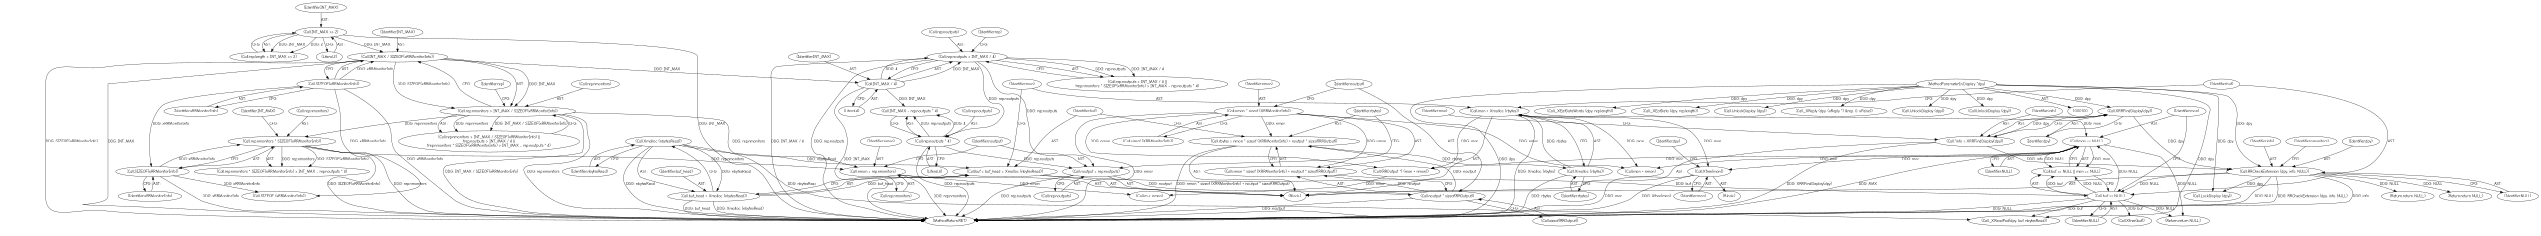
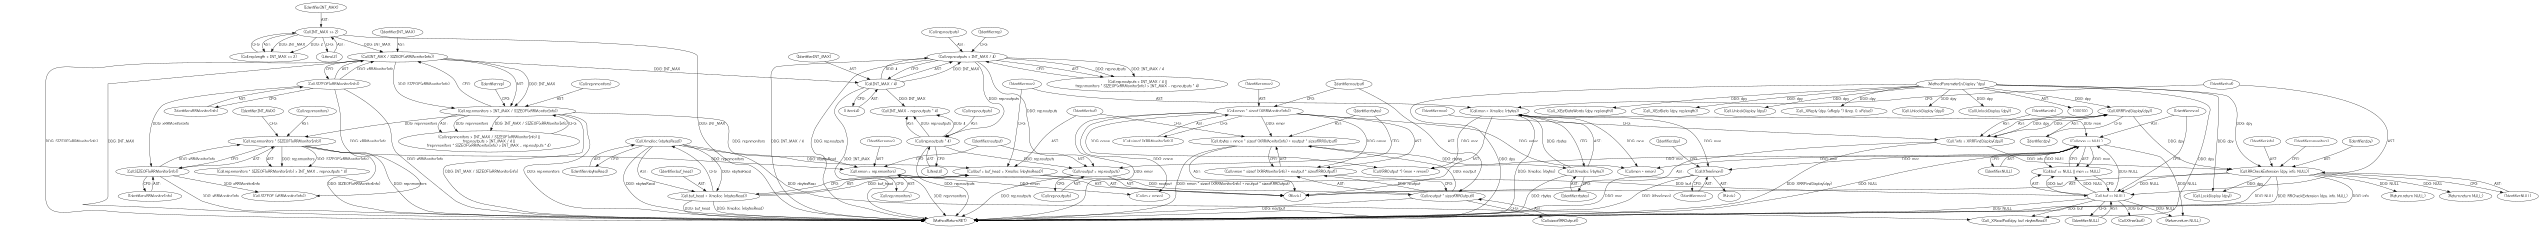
(2059, 124) -> (2059, 124)
(899, 129) -> none
(1868, 184) -> (1868, 184)
(1302, 189) -> (1086, 129)
